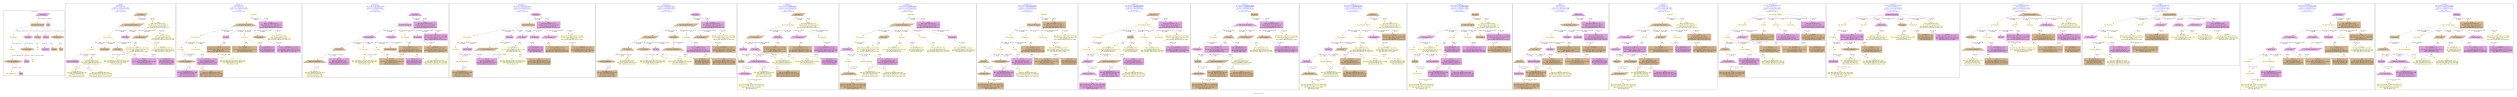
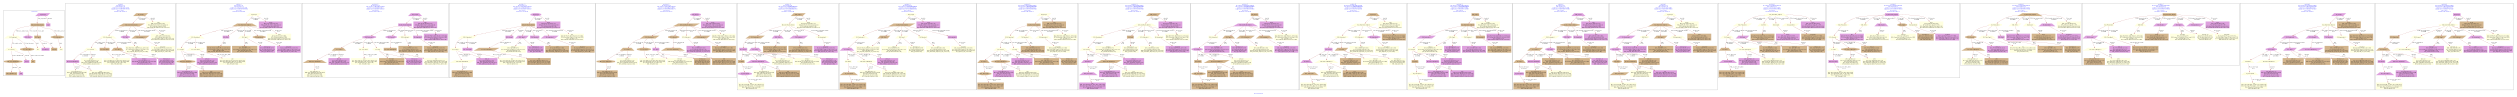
(46, 37) -> none
(61, 49) -> (61, 49)
(33, 61) -> (33, 61)
(11, 74) -> (11, 74)
